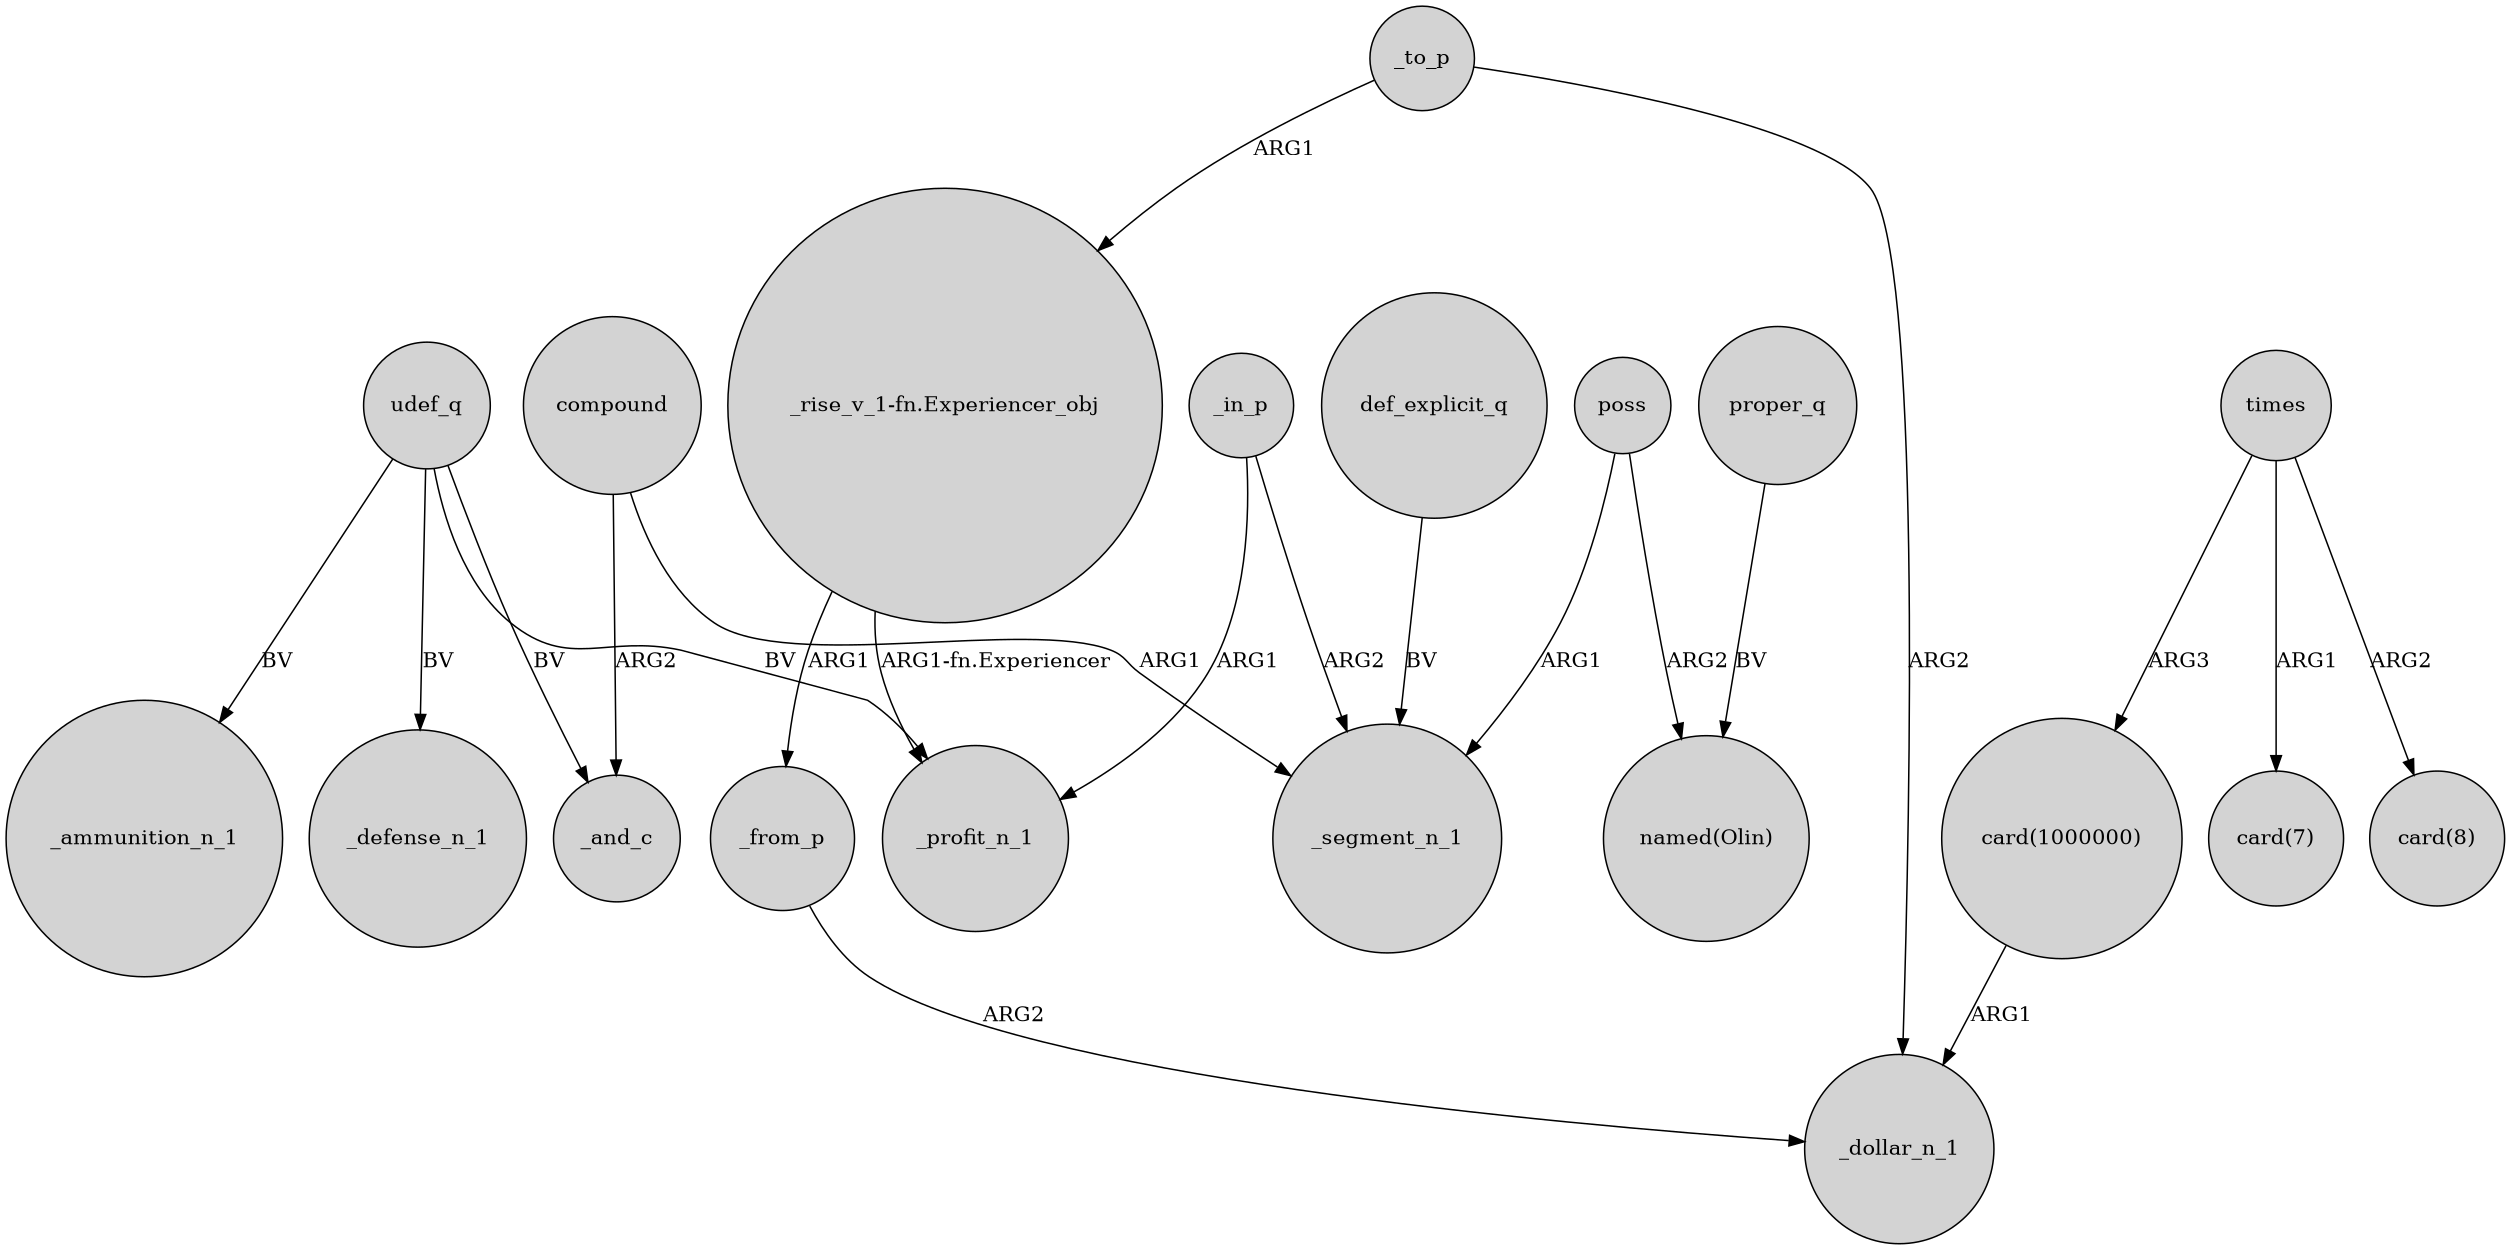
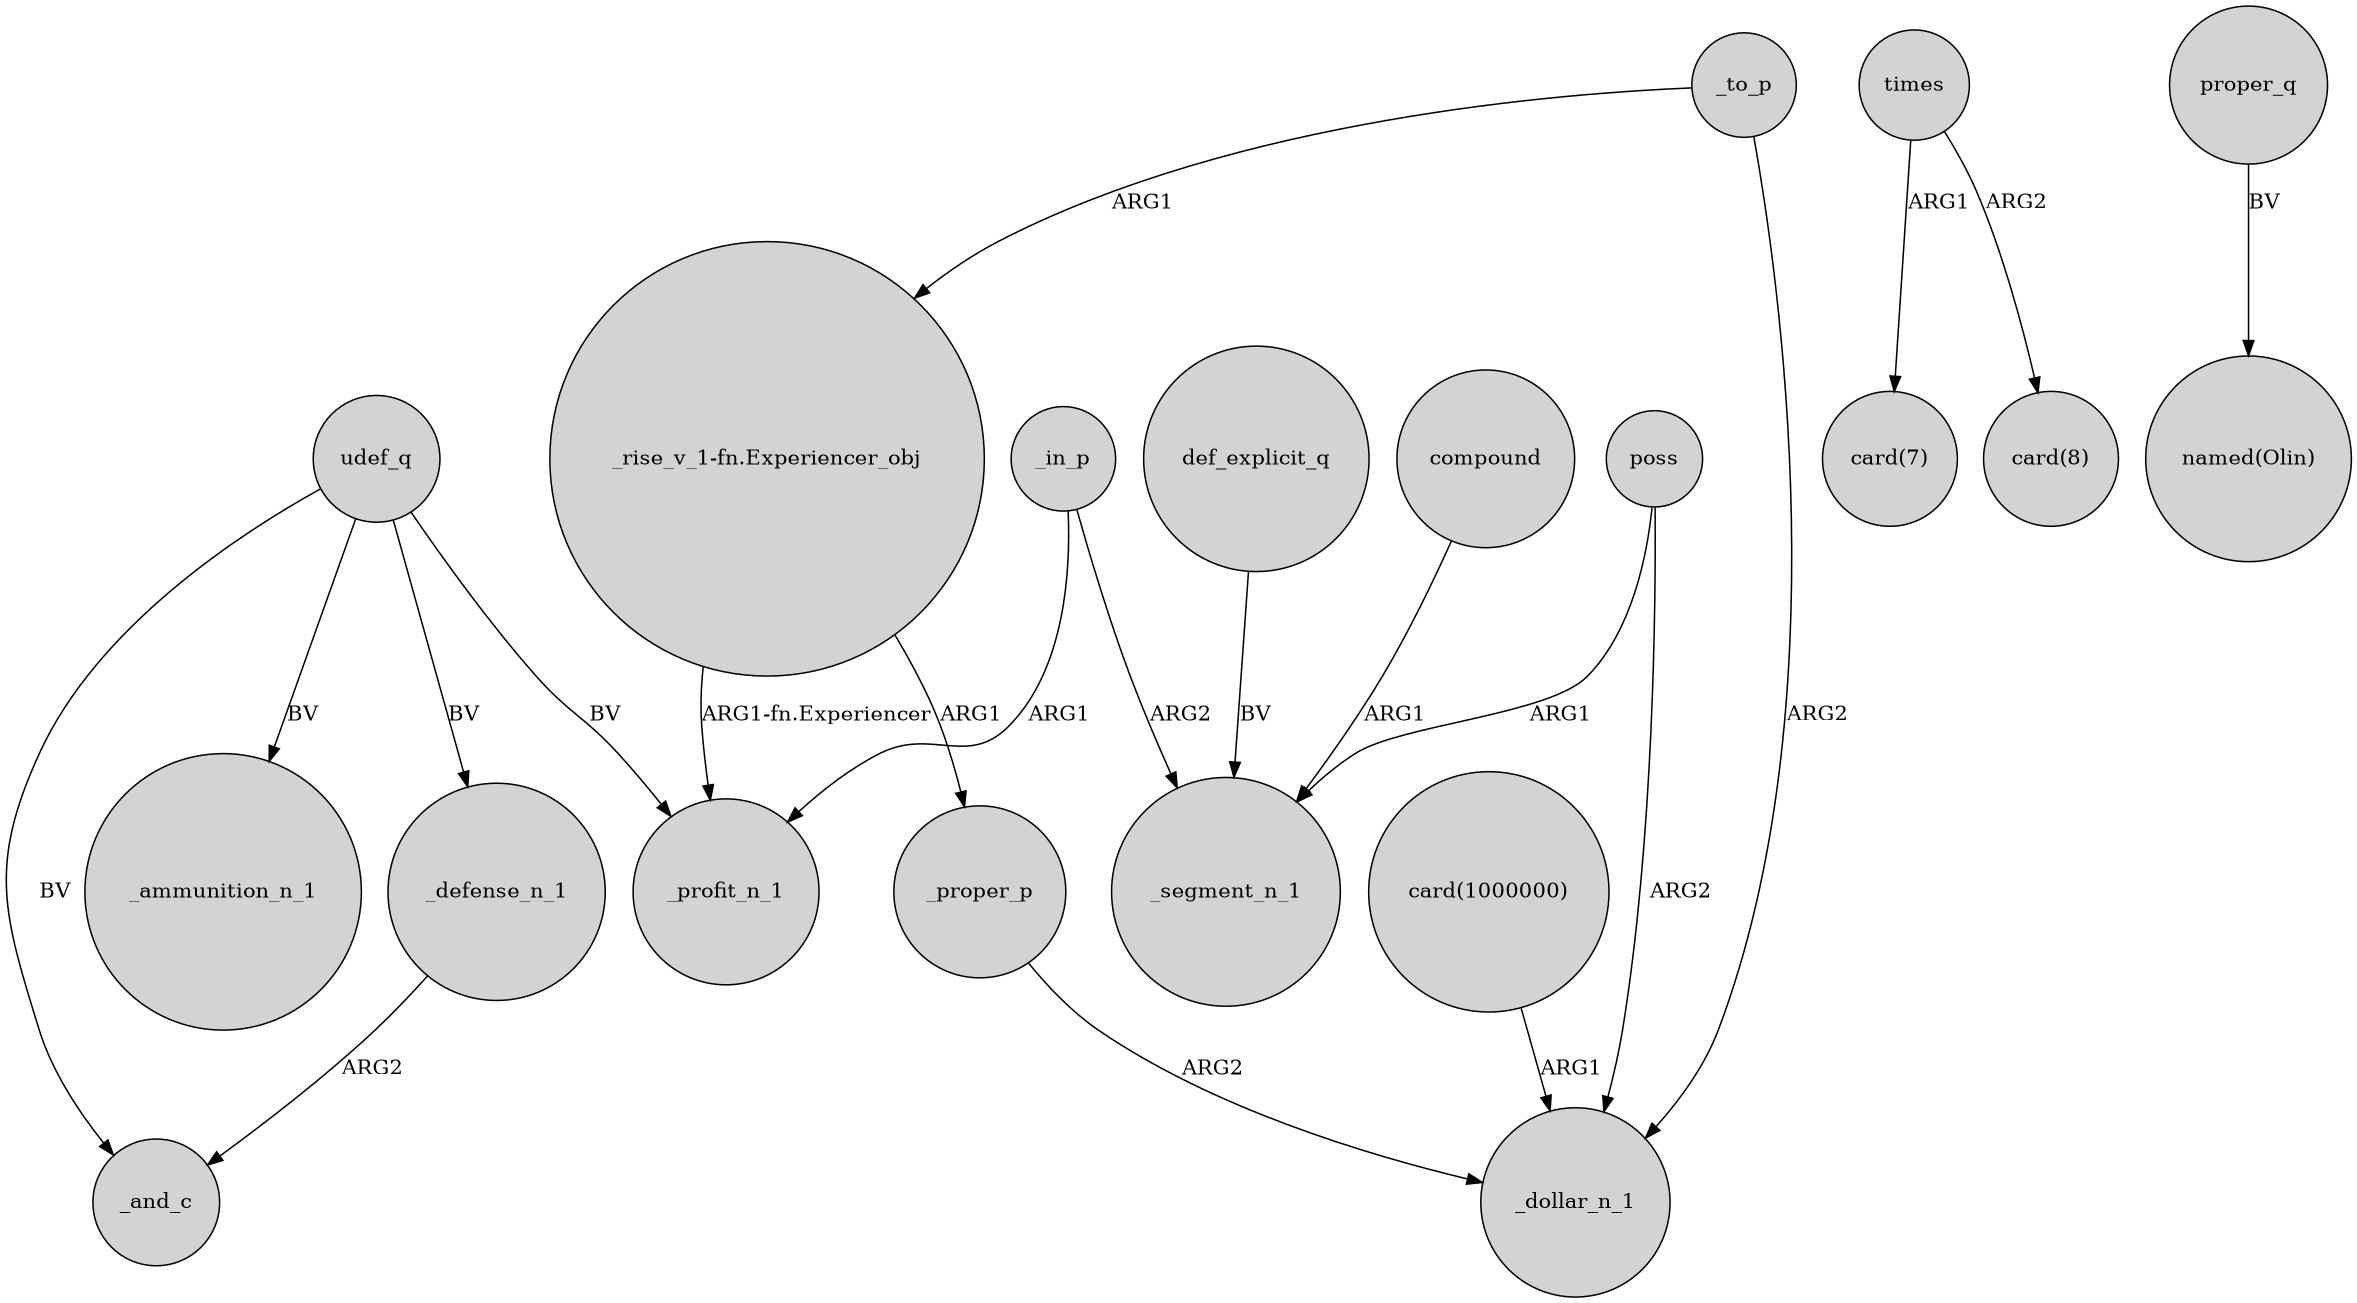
(2187, 586) -> none
(1651, 589) -> (1647, 803)
(615, 627) -> (329, 1071)
(782, 839) -> (980, 892)
